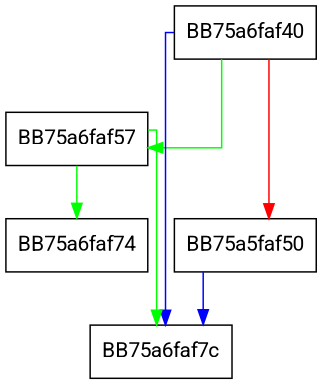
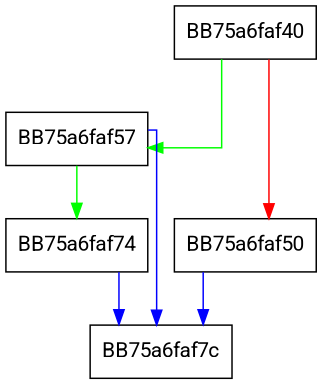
(166, 167) -> (119, 291)
(157, 216) -> (157, 216)
(245, 245) -> (245, 245)
